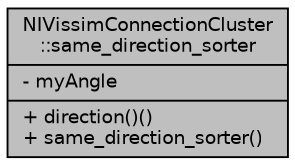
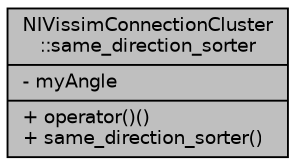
(88, 118) -> (87, 118)
